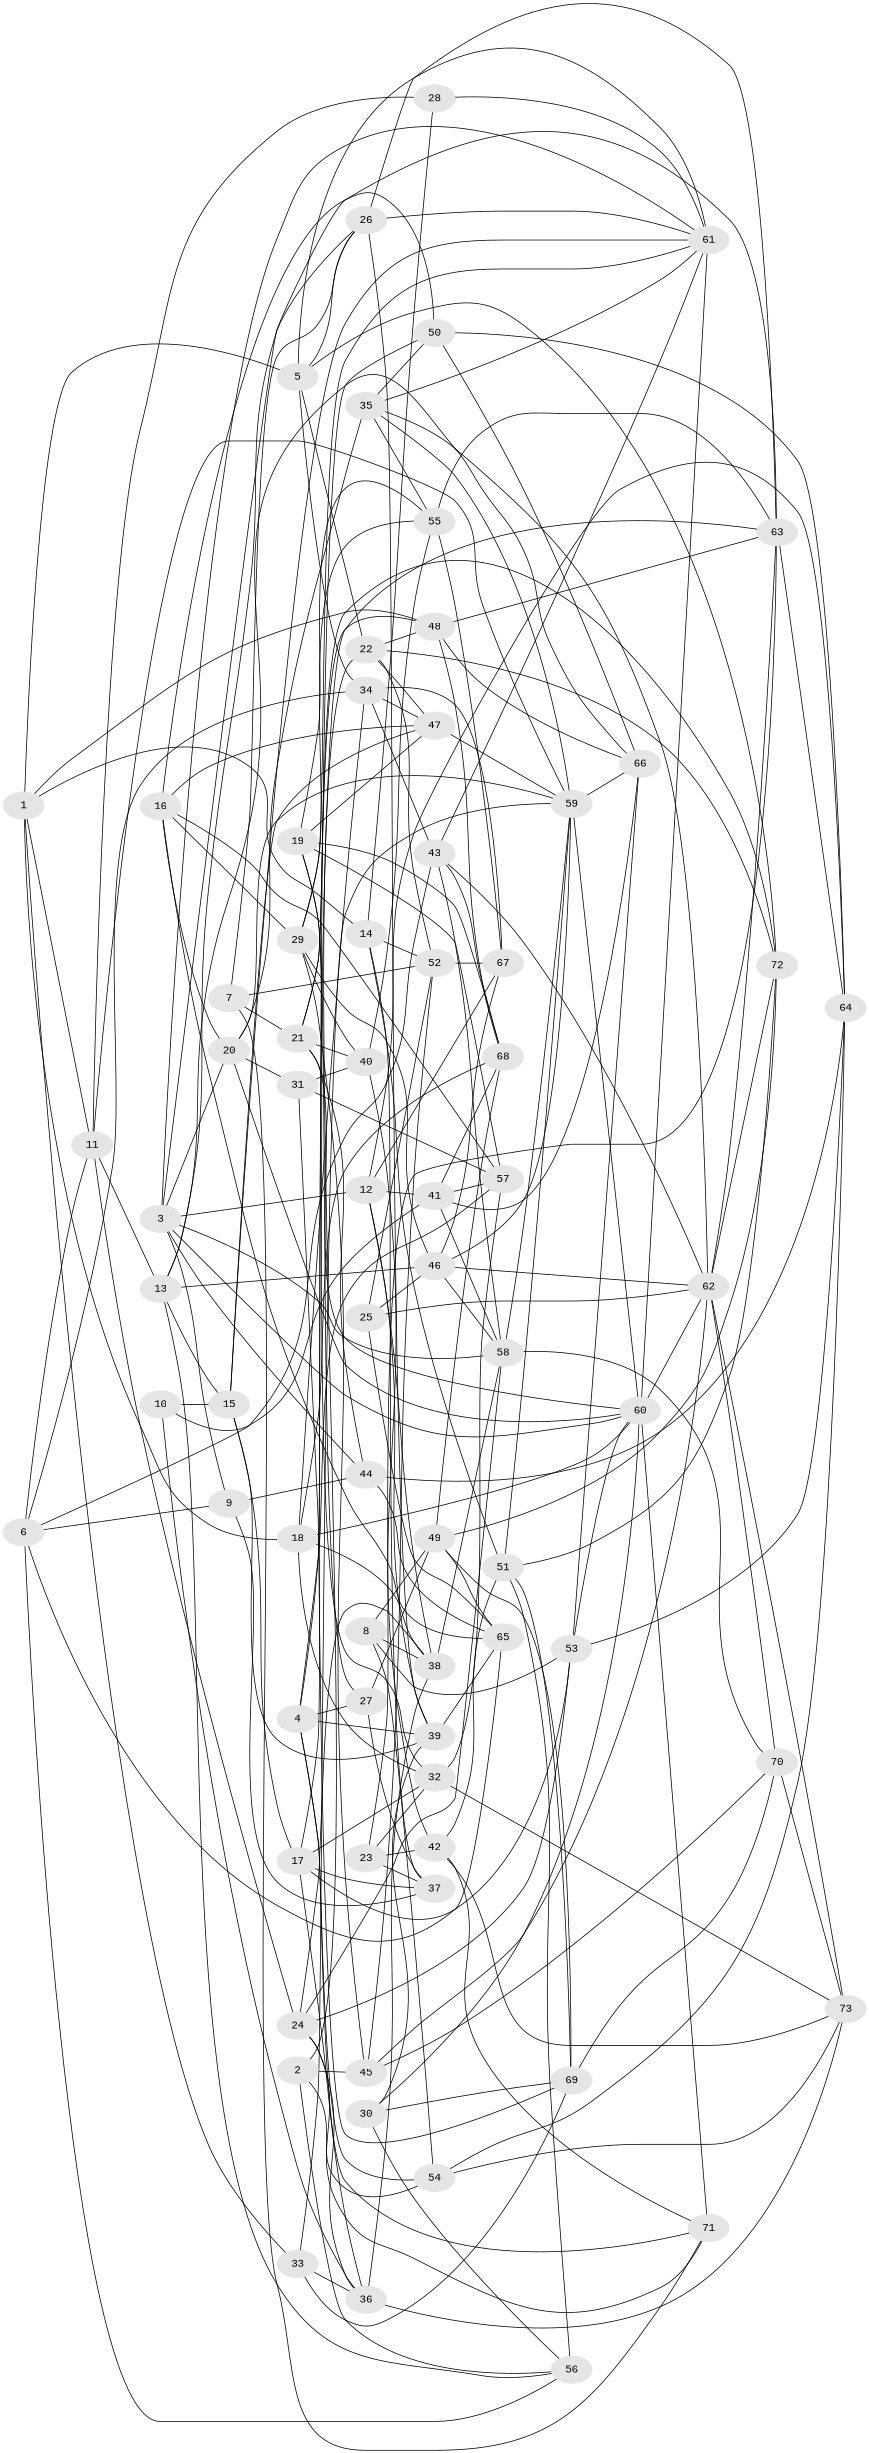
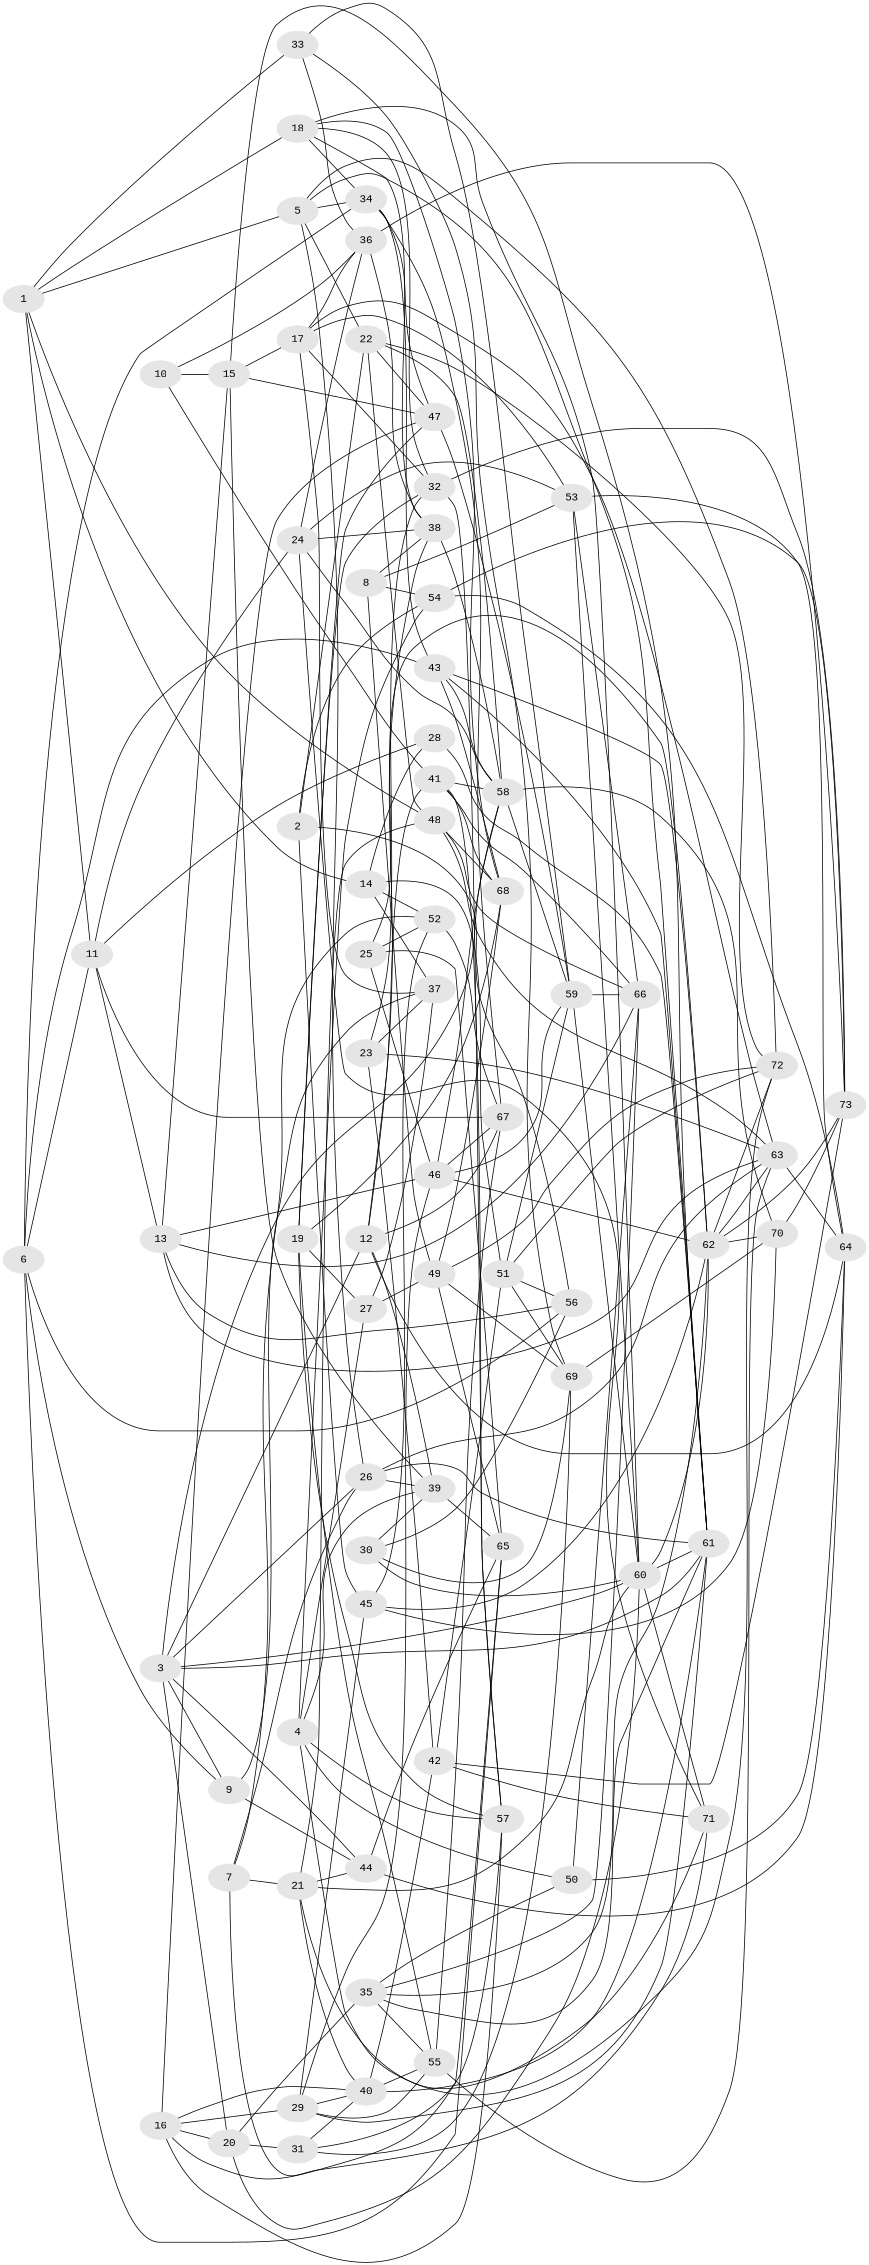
(258, 339) -> (260, 2091)
(187, 508) -> (250, 1117)
(513, 582) -> (614, 1596)
(293, 810) -> none
(409, 810) -> (487, 602)
none -> (641, 1902)
